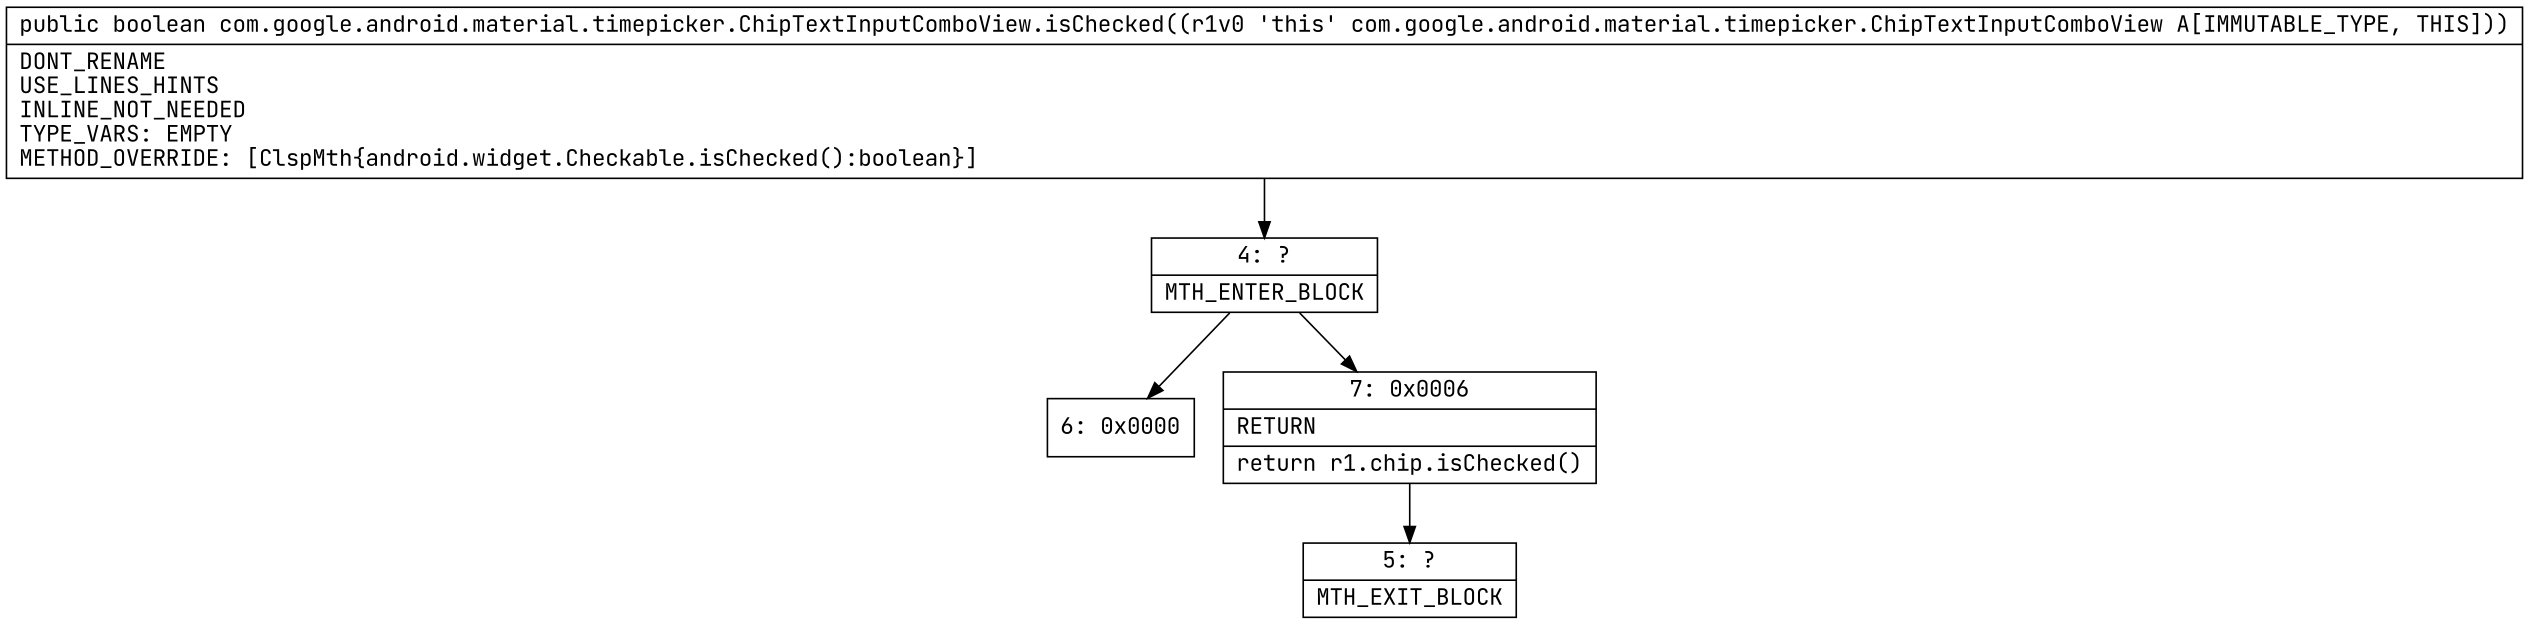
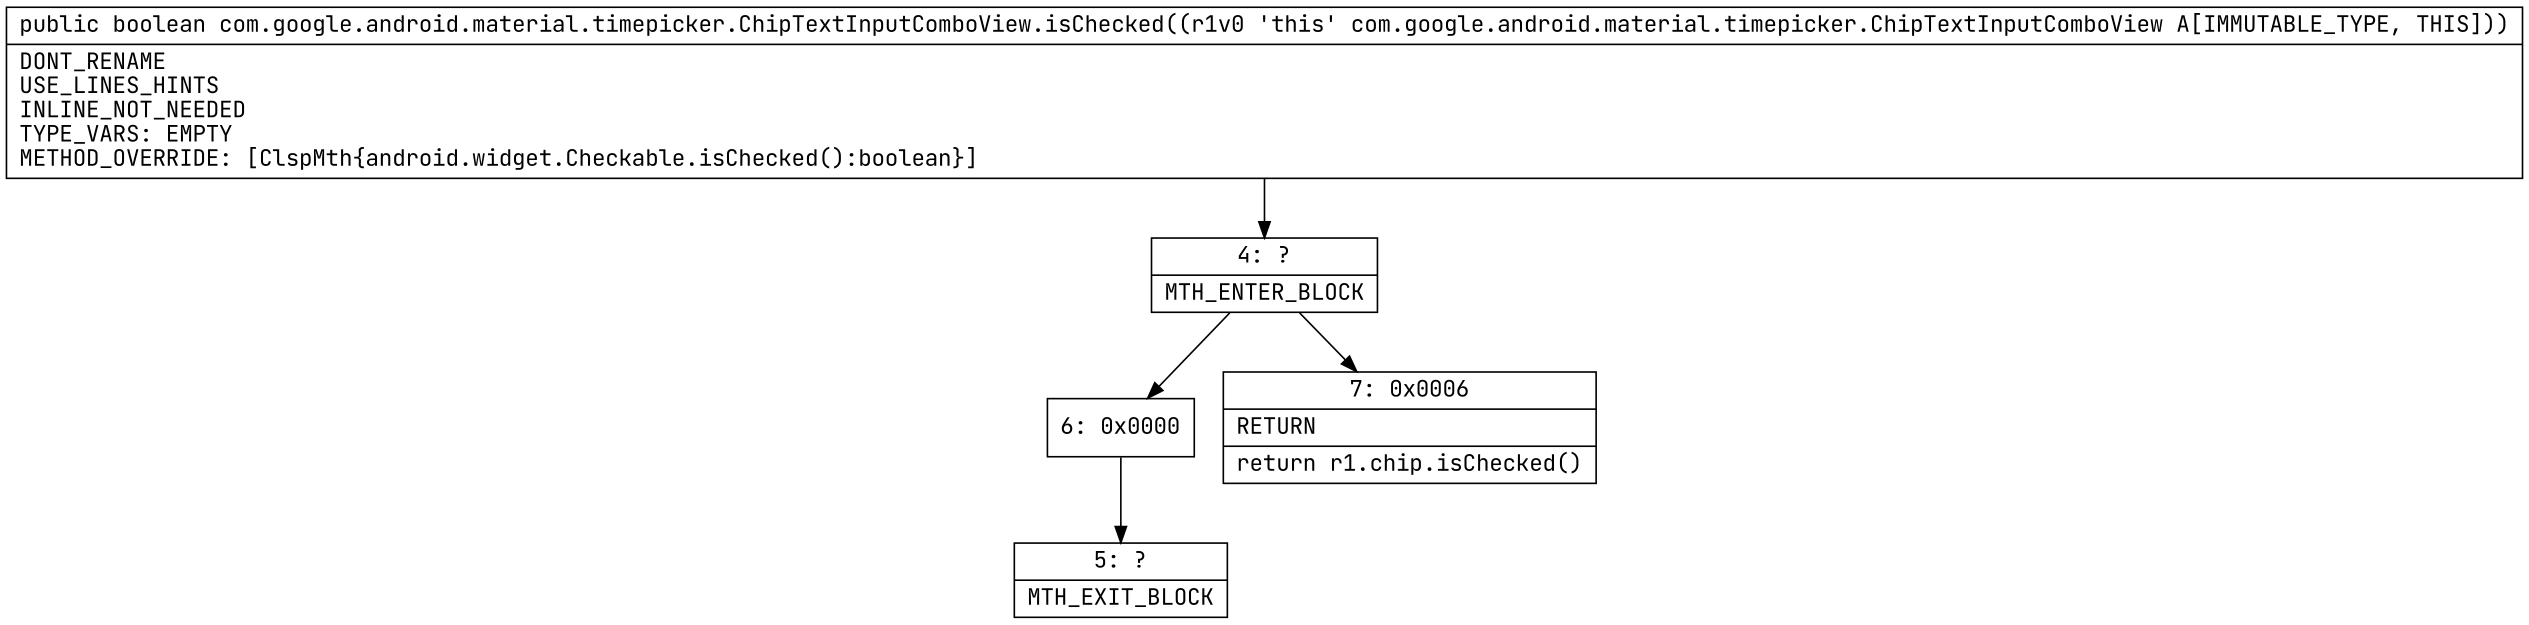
(1410, 505) -> (1121, 492)
